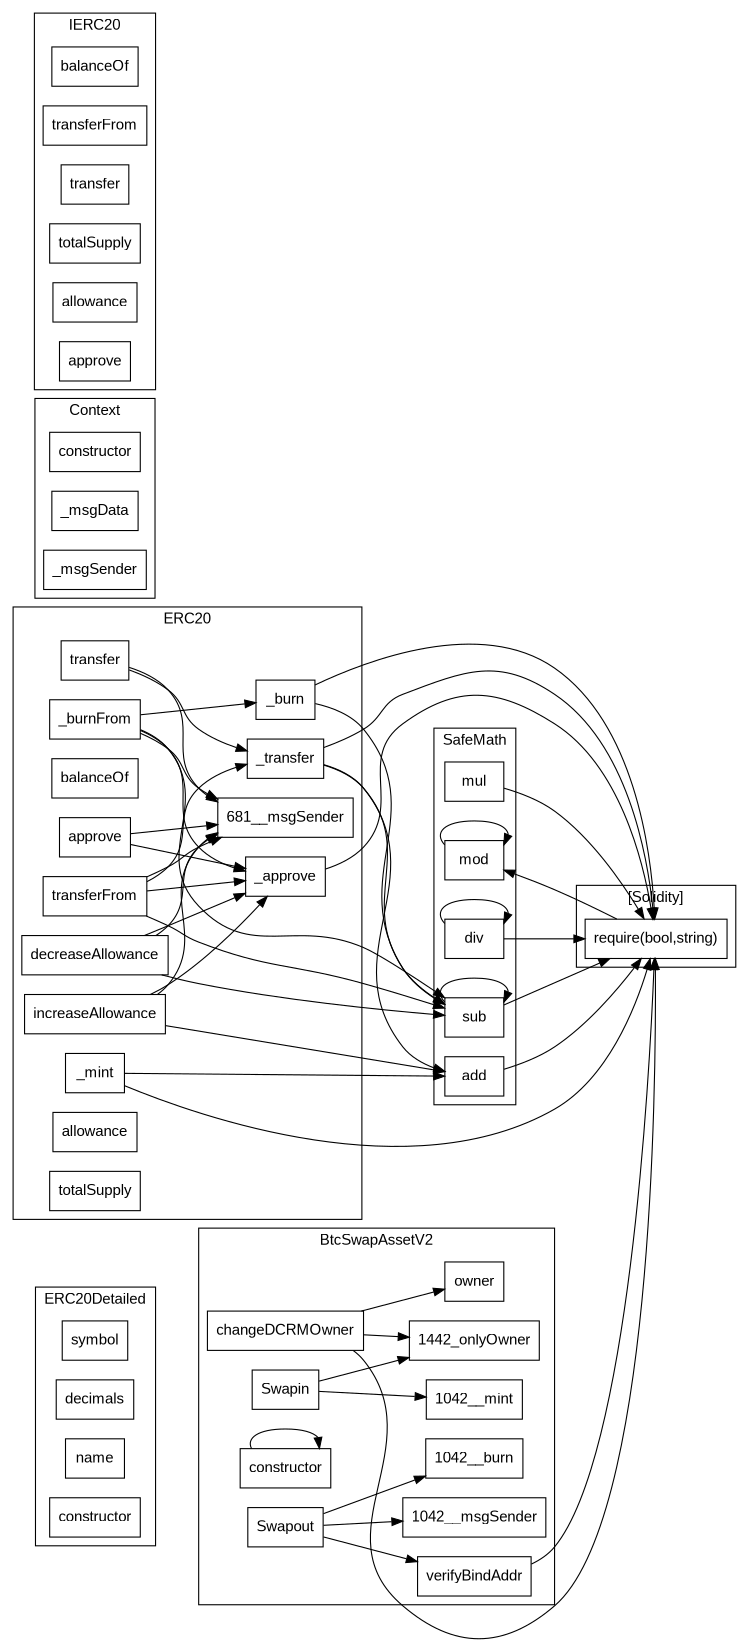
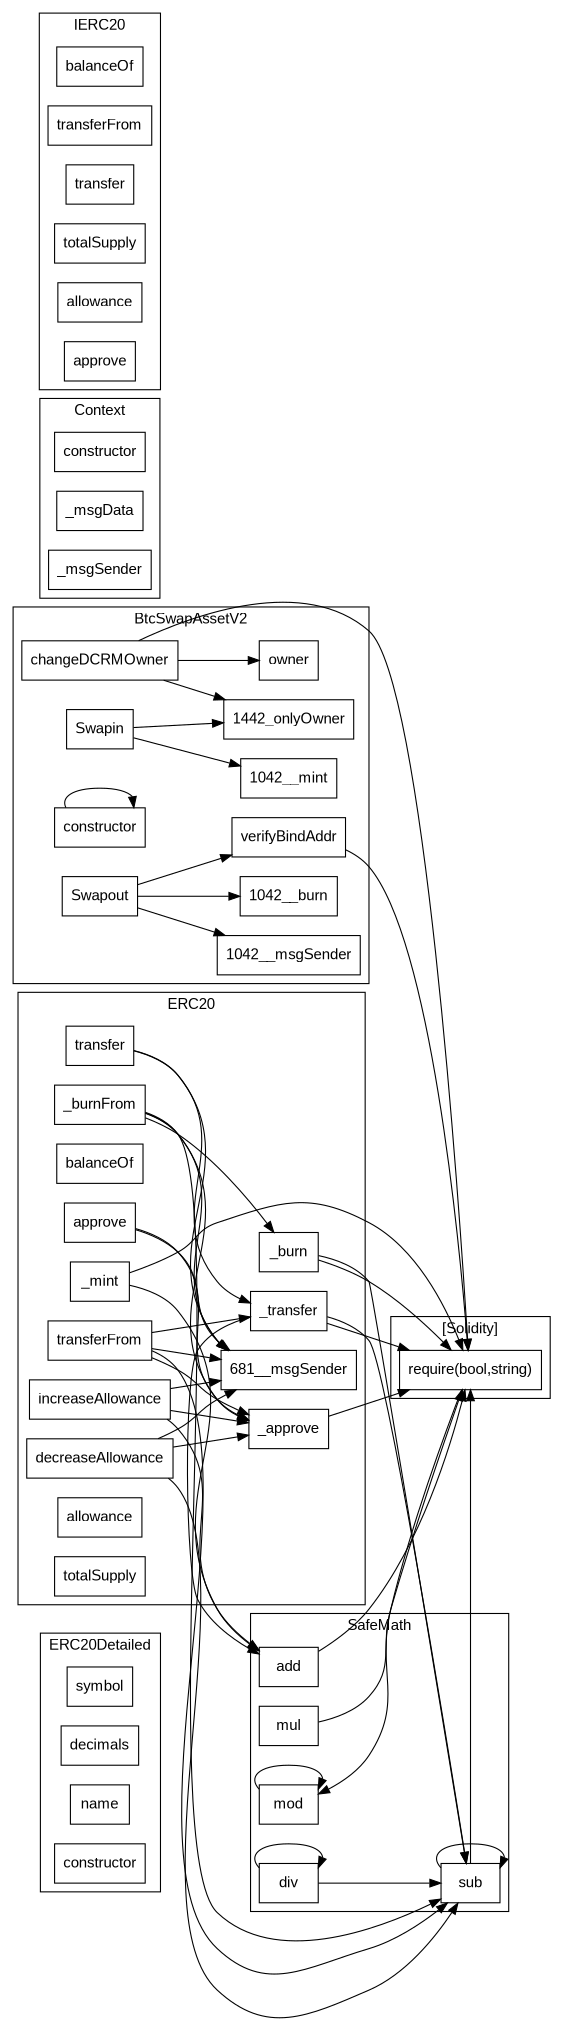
(539, 939) -> (374, 1883)
